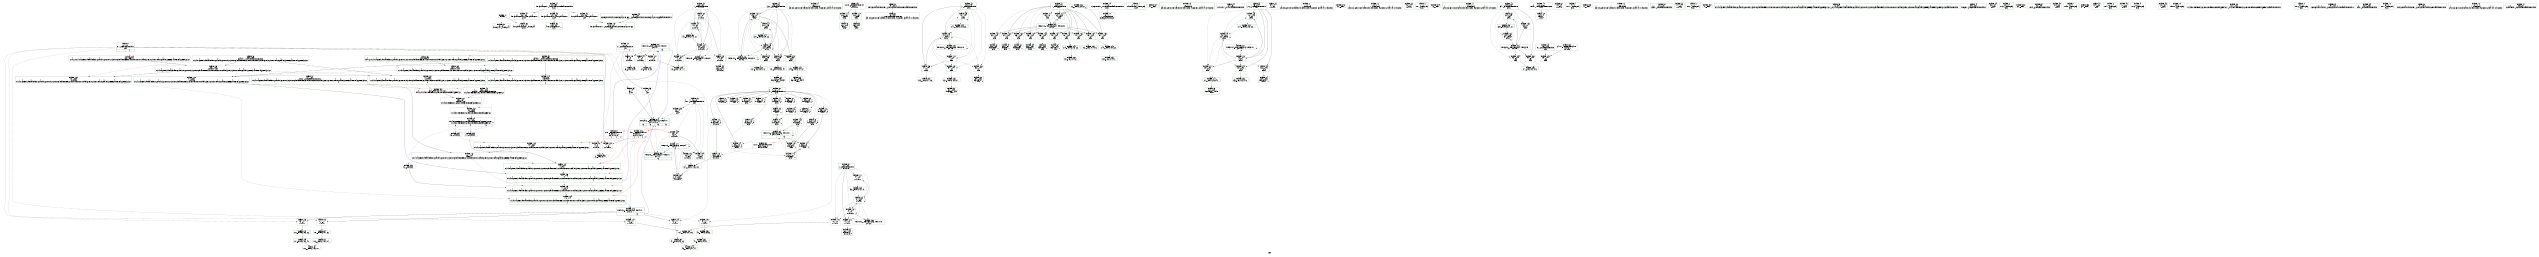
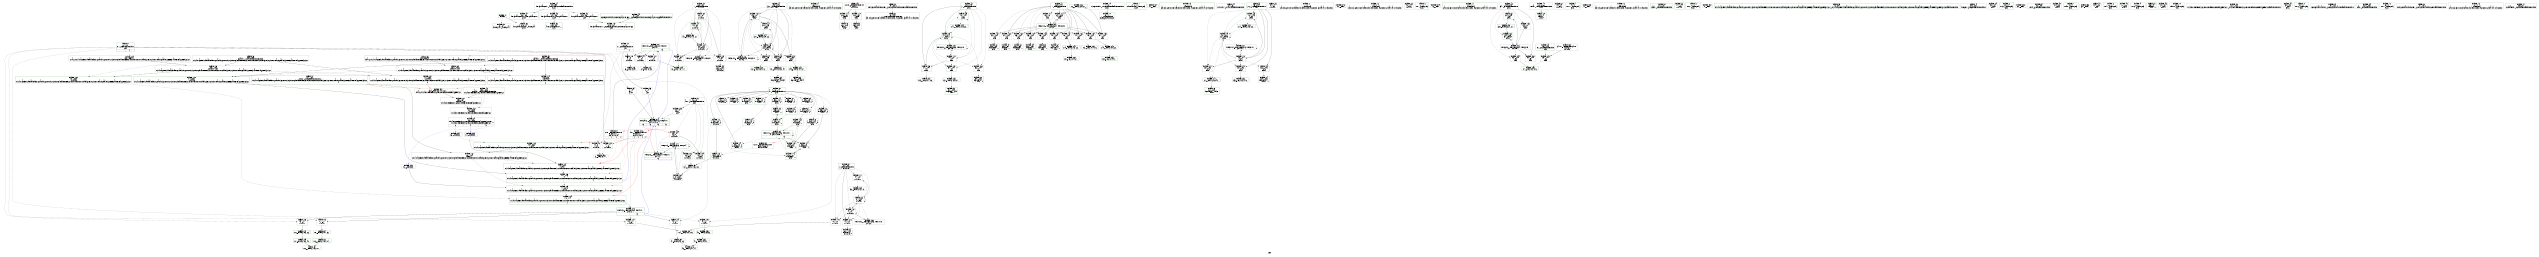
none -> (2152, 6)
none -> (2288, 6)
